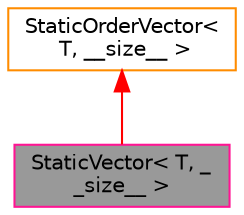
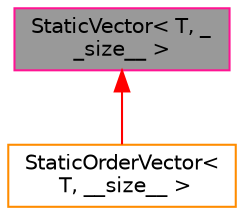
(122, 118) -> (122, 118)
